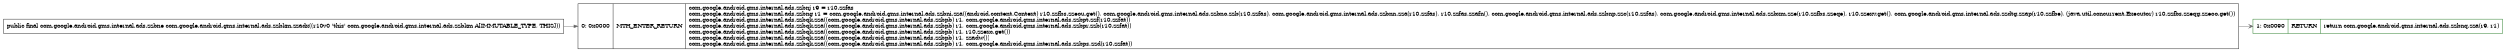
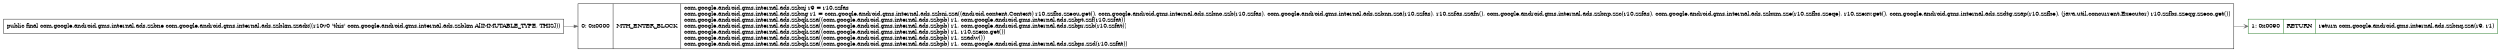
(649, 26) -> (647, 26)
